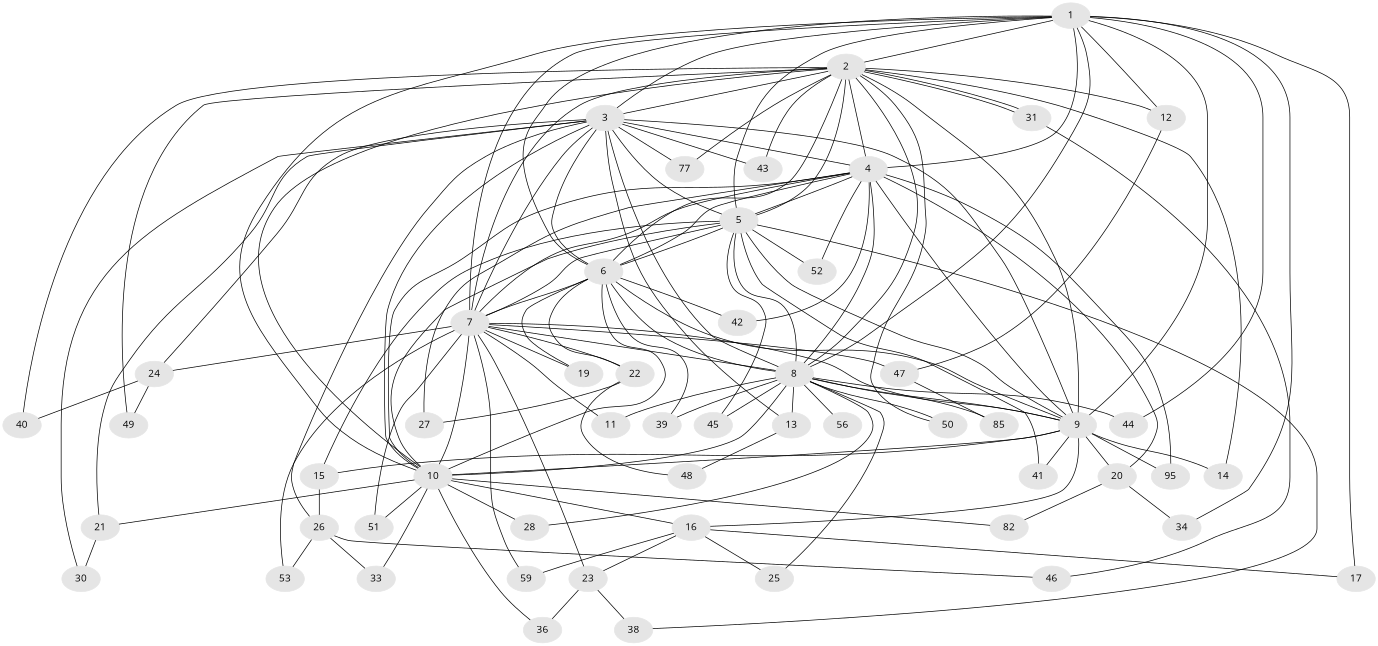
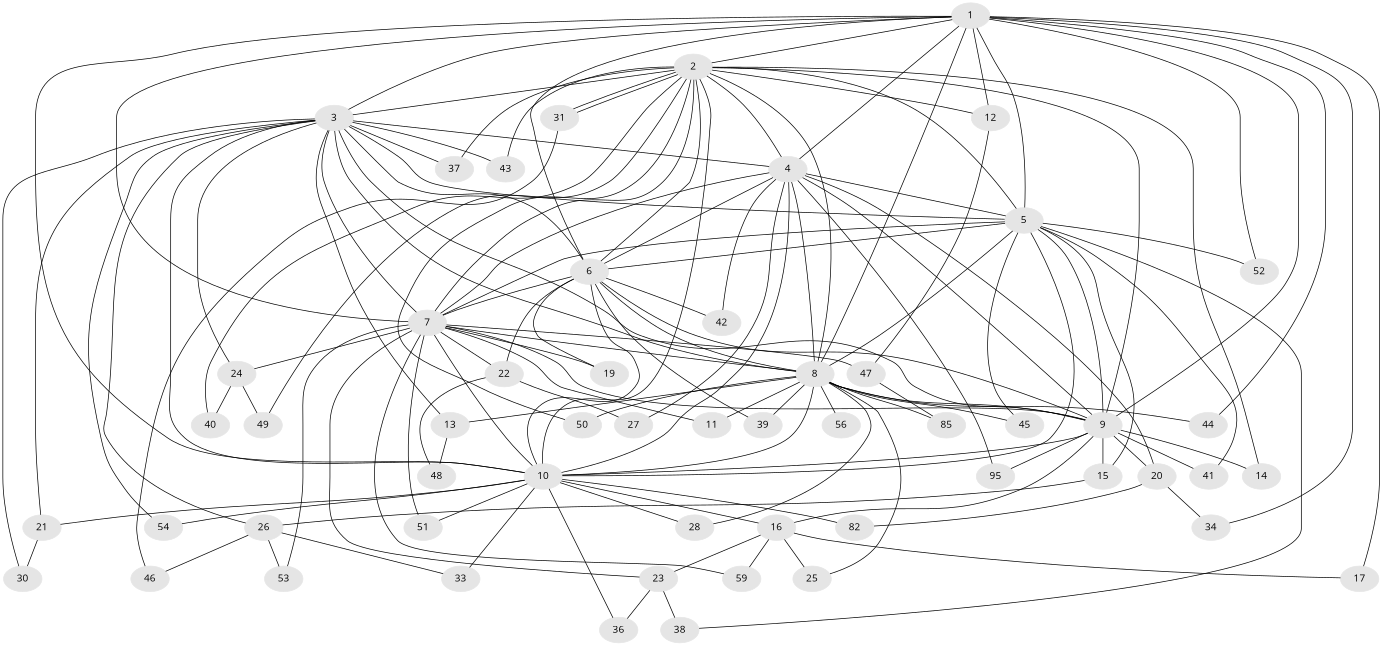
(685, 169) -> (454, 169)
(840, 220) -> (1193, 73)
none -> (164, 528)
